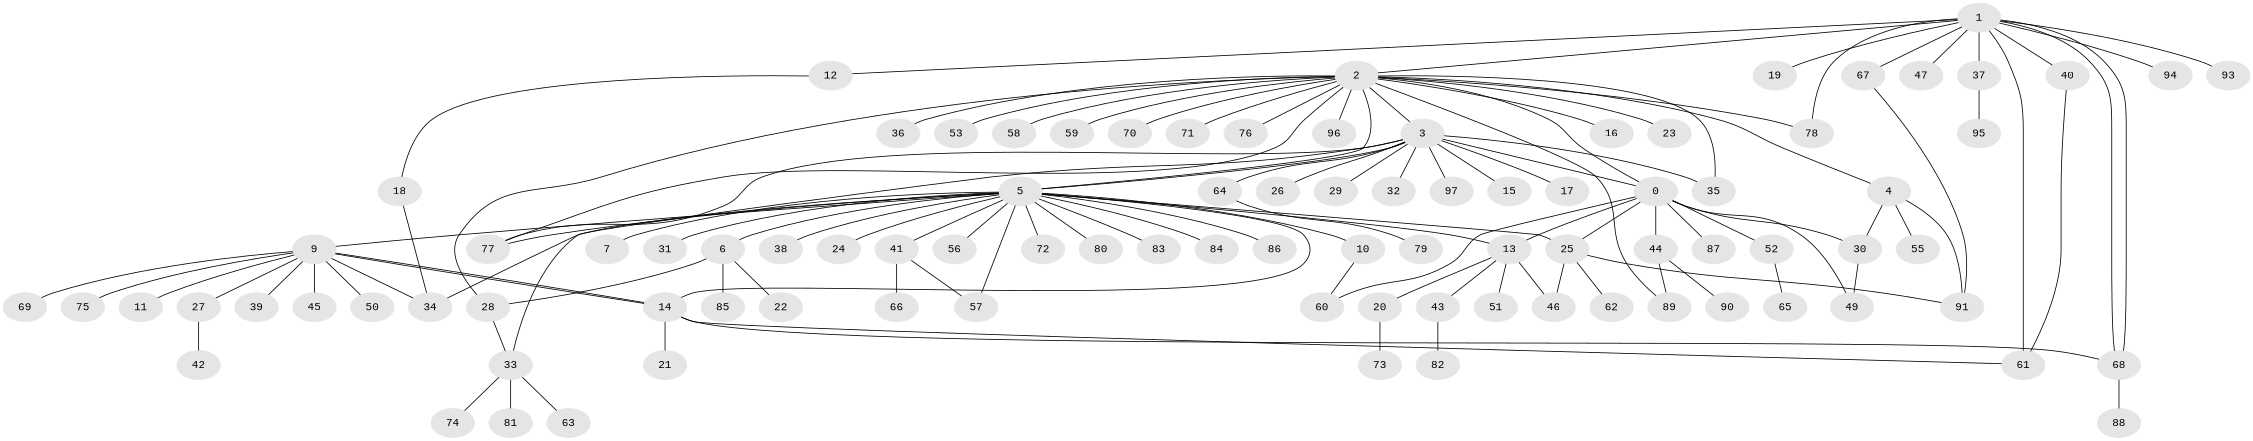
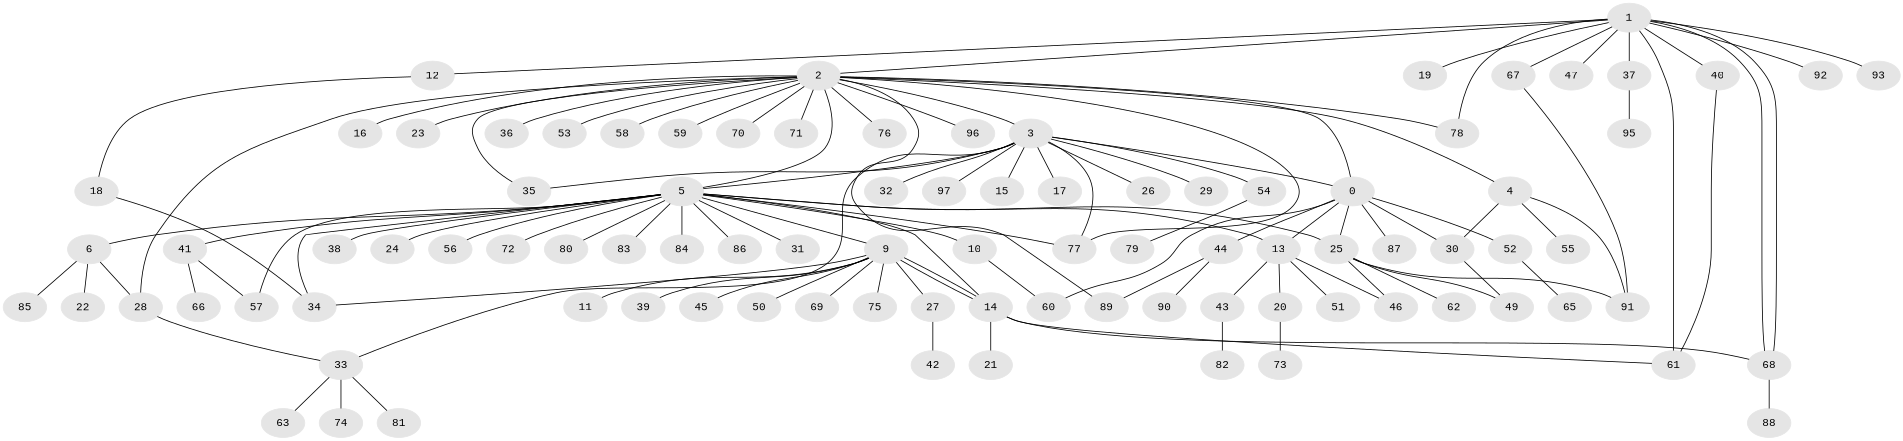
(2170, 76) -> (1821, 76)
(1220, 191) -> (1264, 191)
(1798, 233) -> (1446, 282)
(607, 249) -> none
